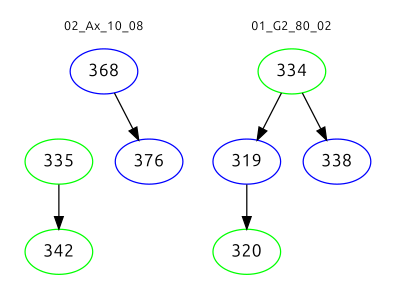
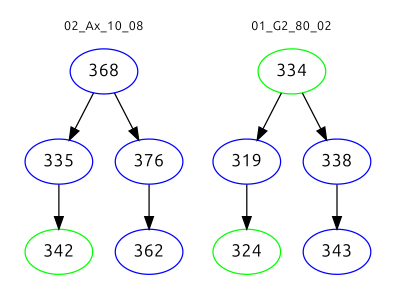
none -> (84, 111)
(59, 162) -> (59, 162)
none -> (149, 252)
(247, 252) -> (247, 252)
none -> (337, 252)
